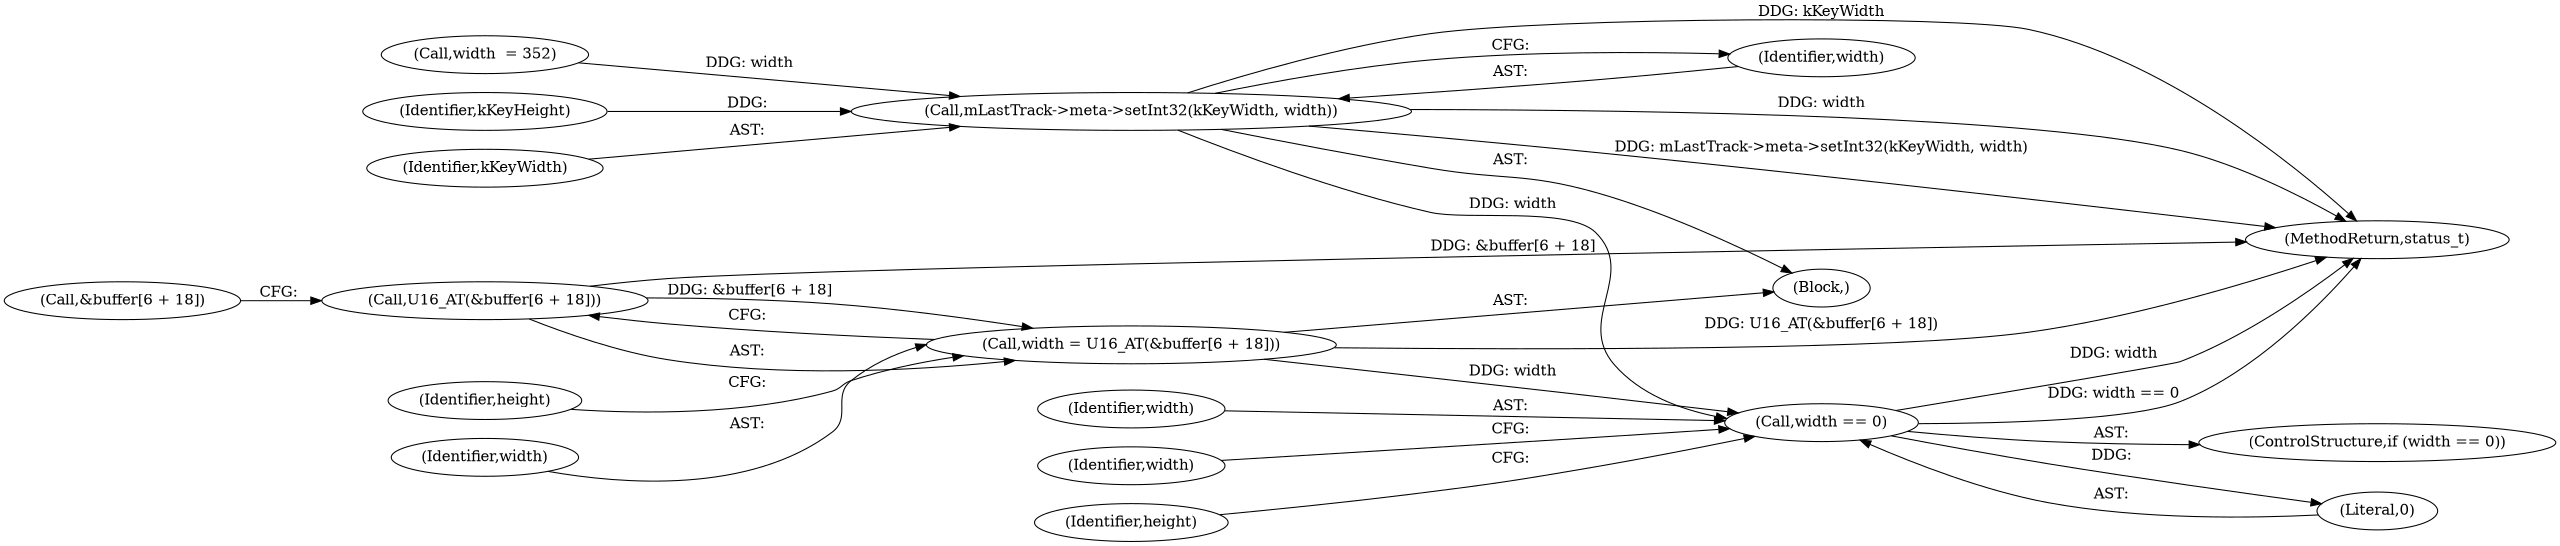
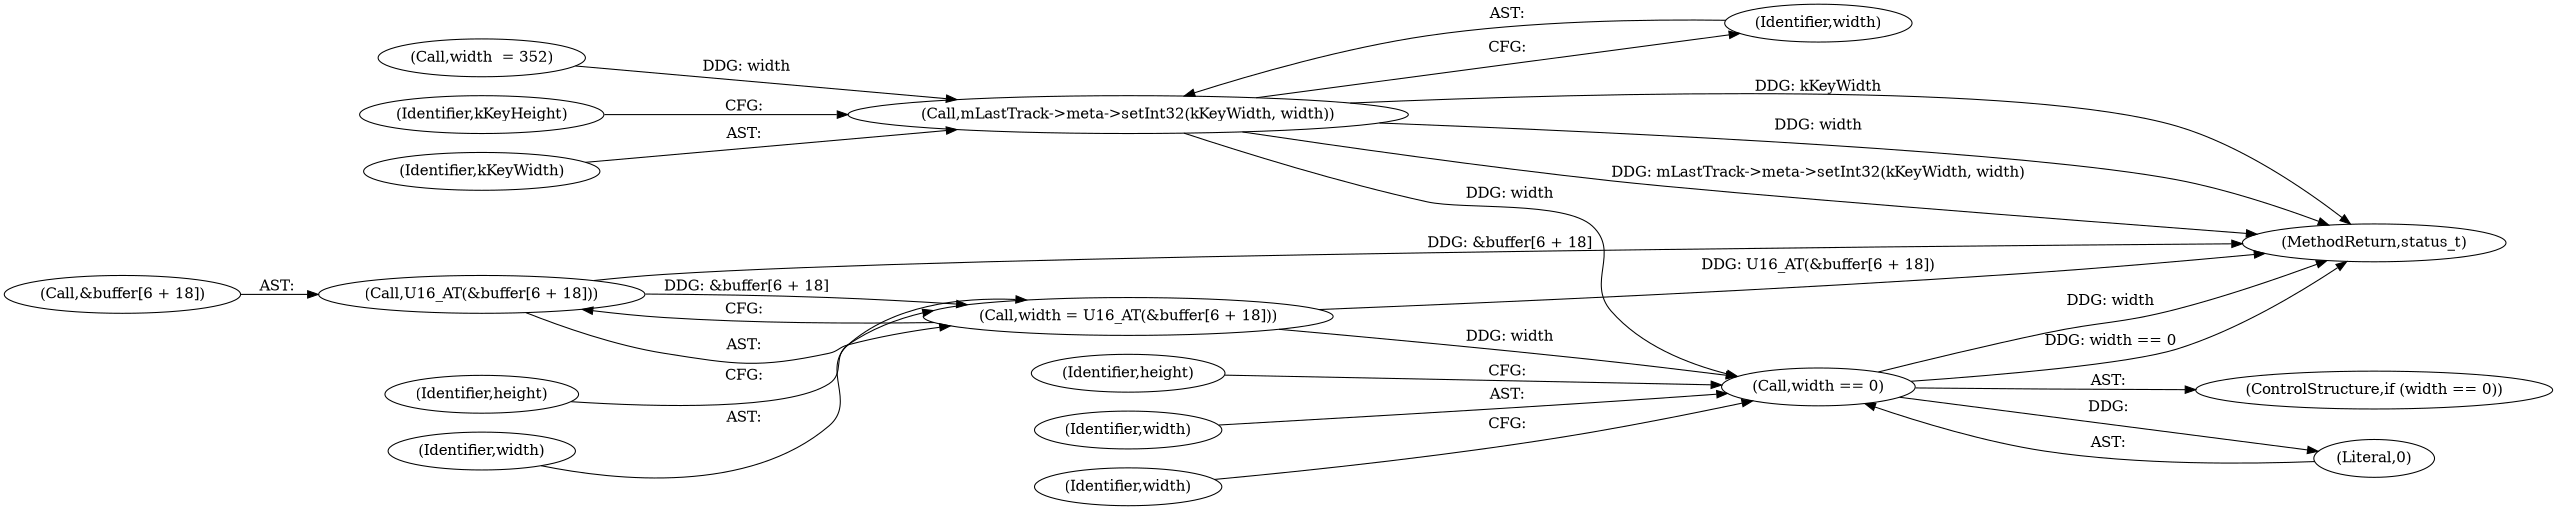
(750, 104) -> (747, 107)
(1822, 288) -> none
(281, 293) -> (280, 287)
